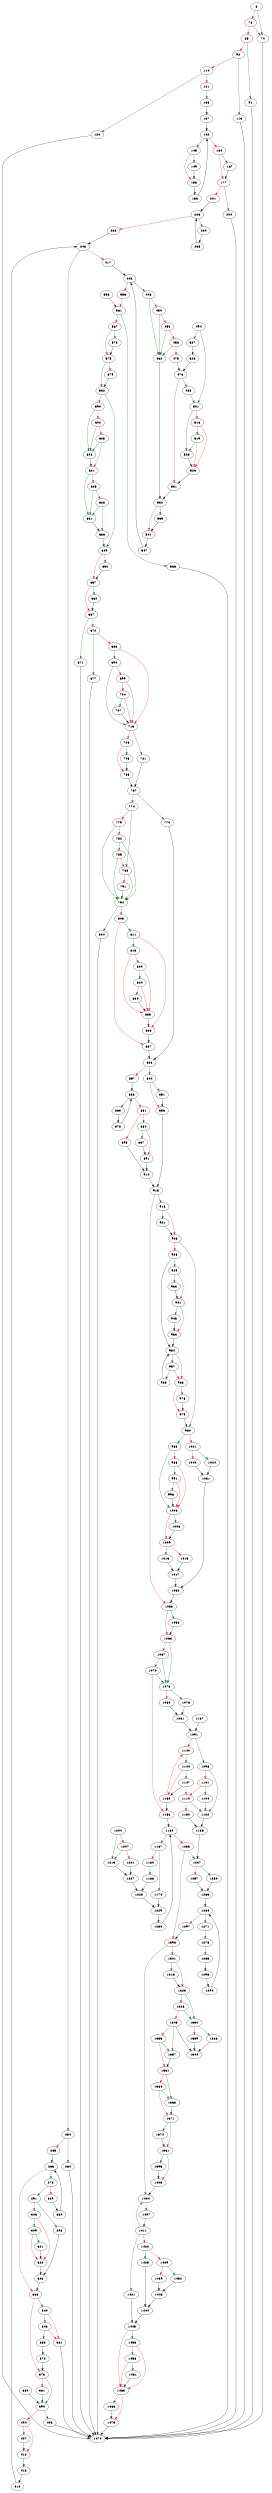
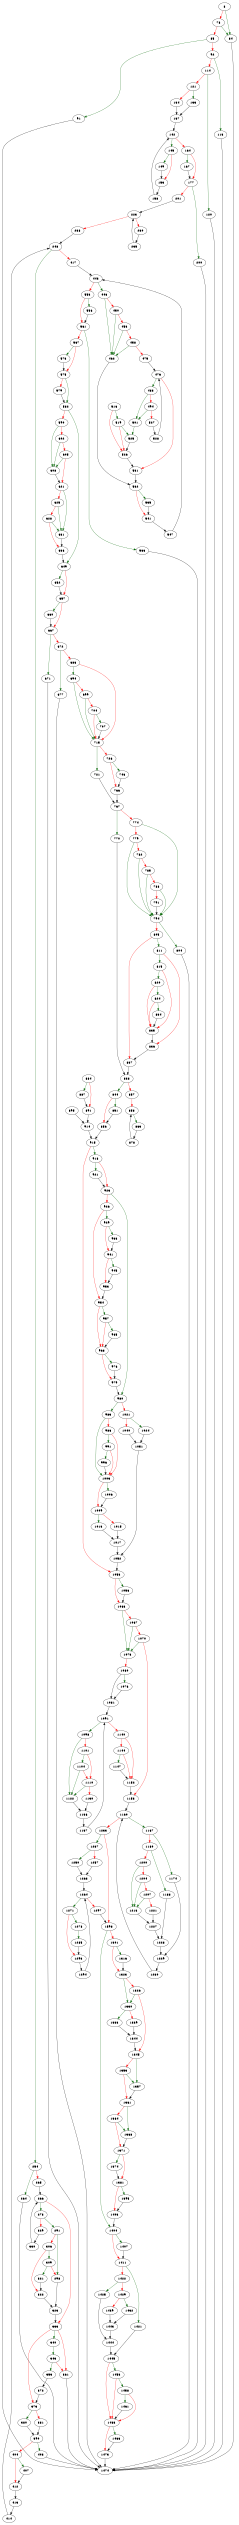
(263, 39) -> (231, 39)
none -> (177, 103)
(200, 222) -> (137, 222)
none -> (89, 302)
none -> (151, 398)
(197, 414) -> none
(130, 838) -> (178, 862)
(132, 1086) -> (132, 1102)
(144, 1111) -> none
(162, 1301) -> (93, 1253)
(163, 1367) -> (109, 1342)
(175, 1694) -> (125, 1678)
(186, 1758) -> (121, 1742)
(172, 1774) -> (133, 1756)
(186, 1790) -> (85, 1774)
(199, 1846) -> (84, 1822)
none -> (143, 1863)
none -> (67, 1935)
(182, 2038) -> (135, 2046)
(136, 2215) -> (114, 2246)
(31, 2246) -> (53, 2270)
(54, 2325) -> (64, 2349)
(51, 2390) -> (30, 2414)
